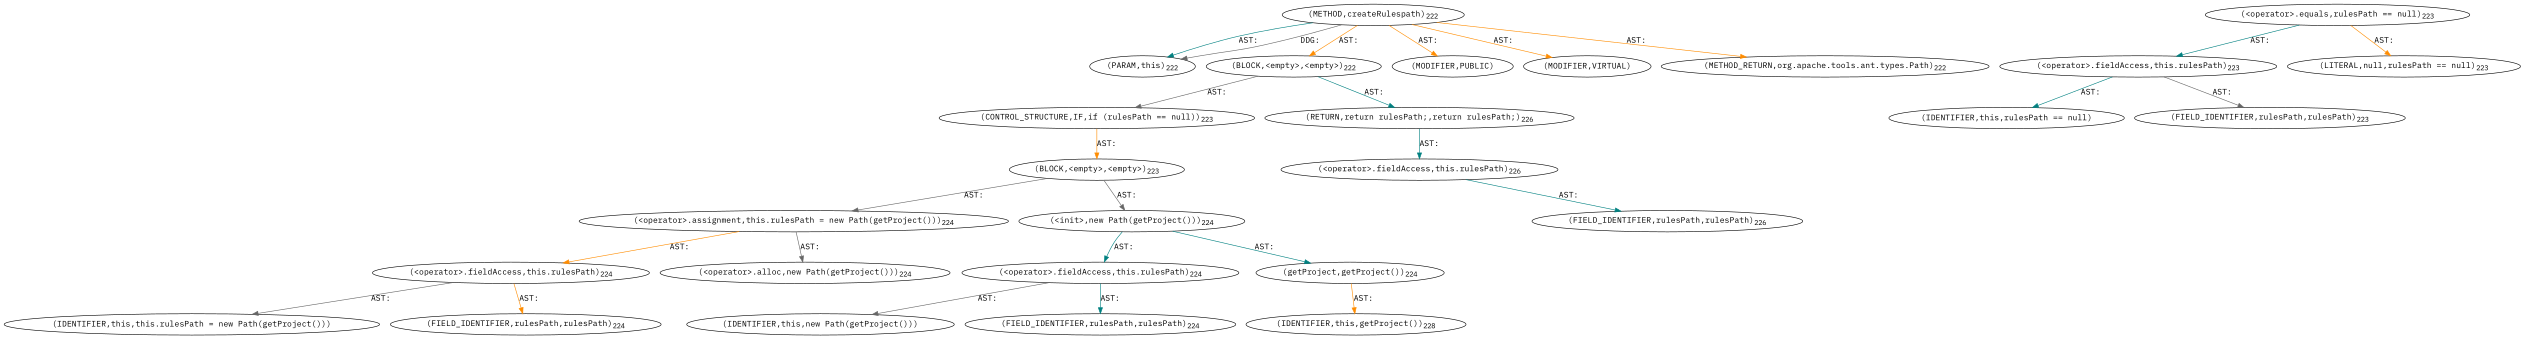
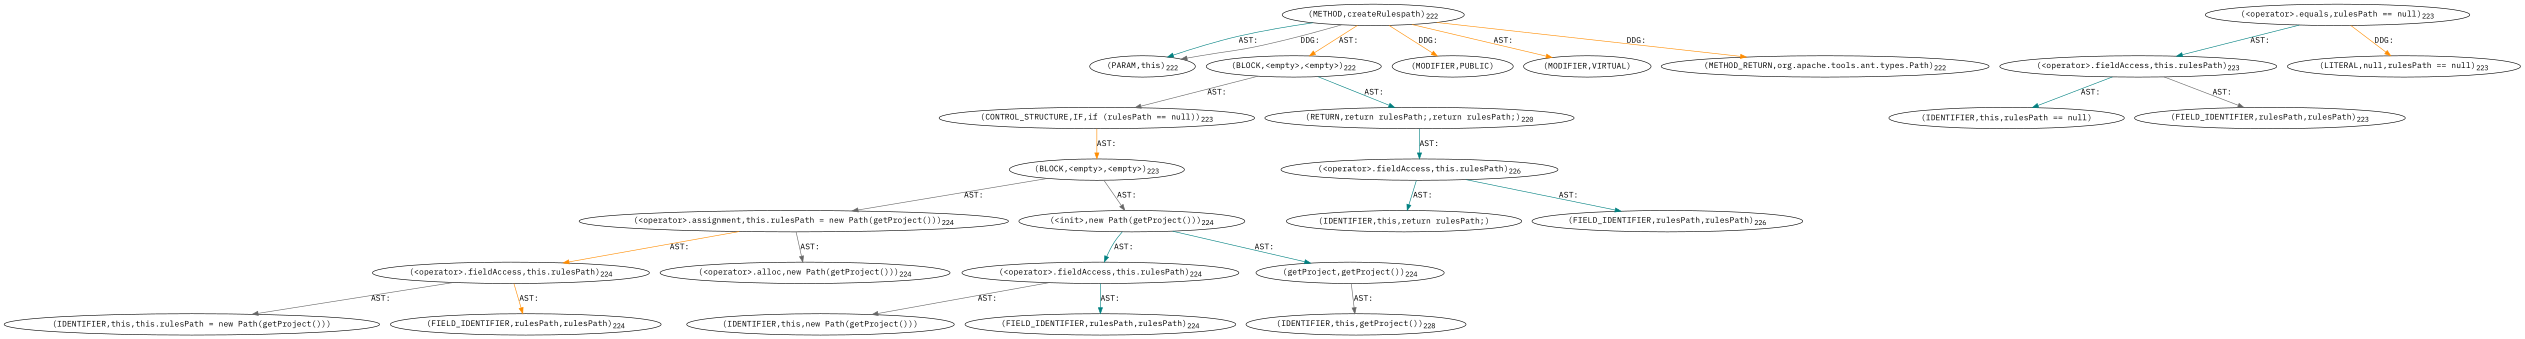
(1431, 41) -> (1431, 41)
(1639, 41) -> (1639, 41)
(2387, 41) -> (2387, 41)
(1527, 117) -> (1527, 117)
none -> (1404, 221)
(1353, 296) -> (1353, 296)
